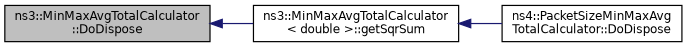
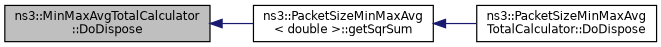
(356, 24) -> (343, 24)
(592, 24) -> (567, 24)
